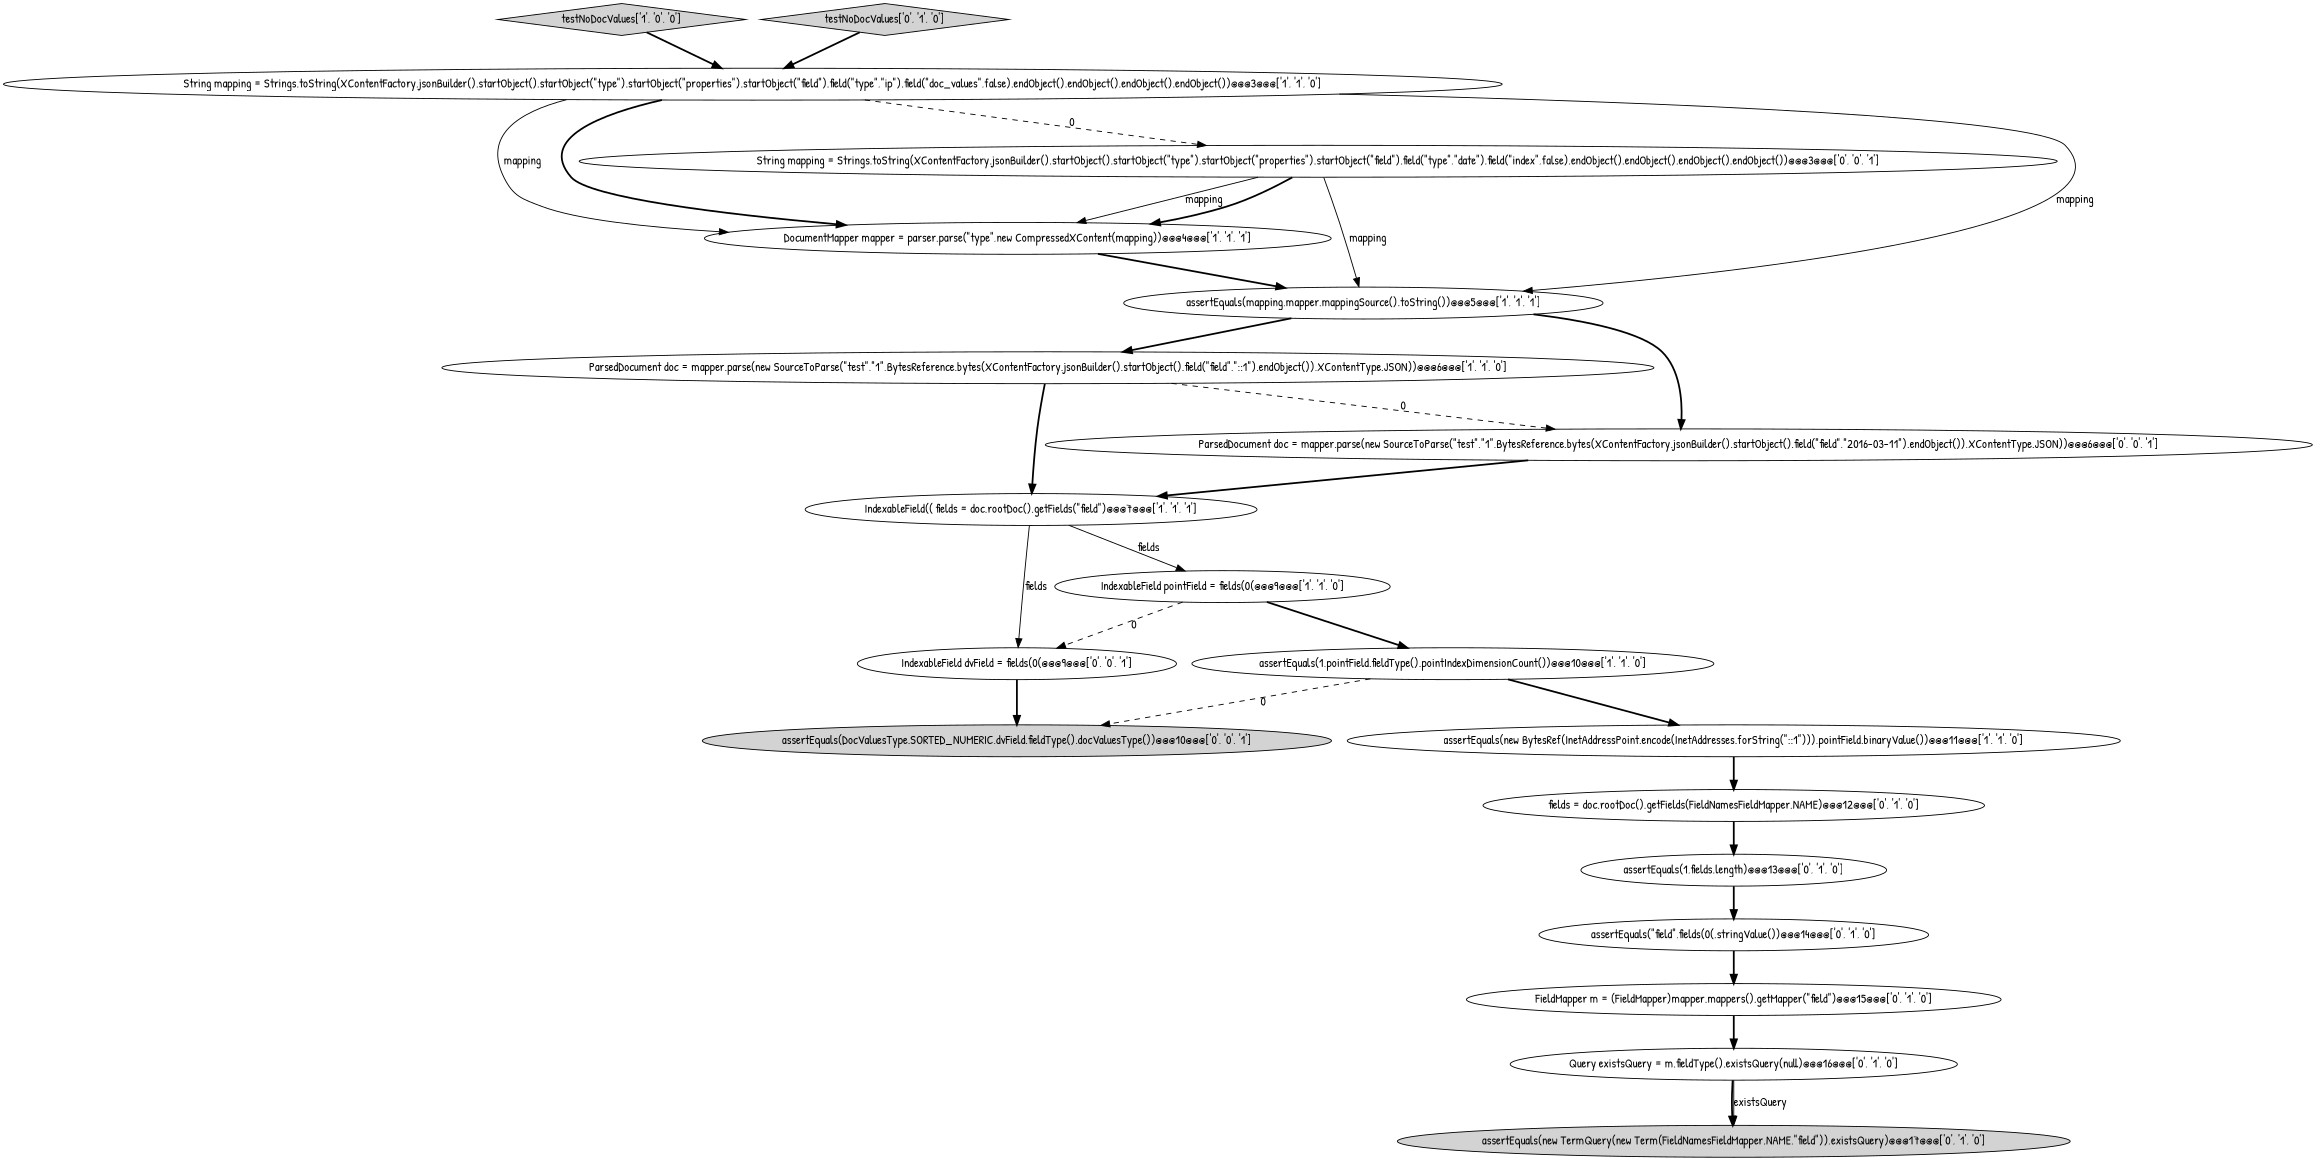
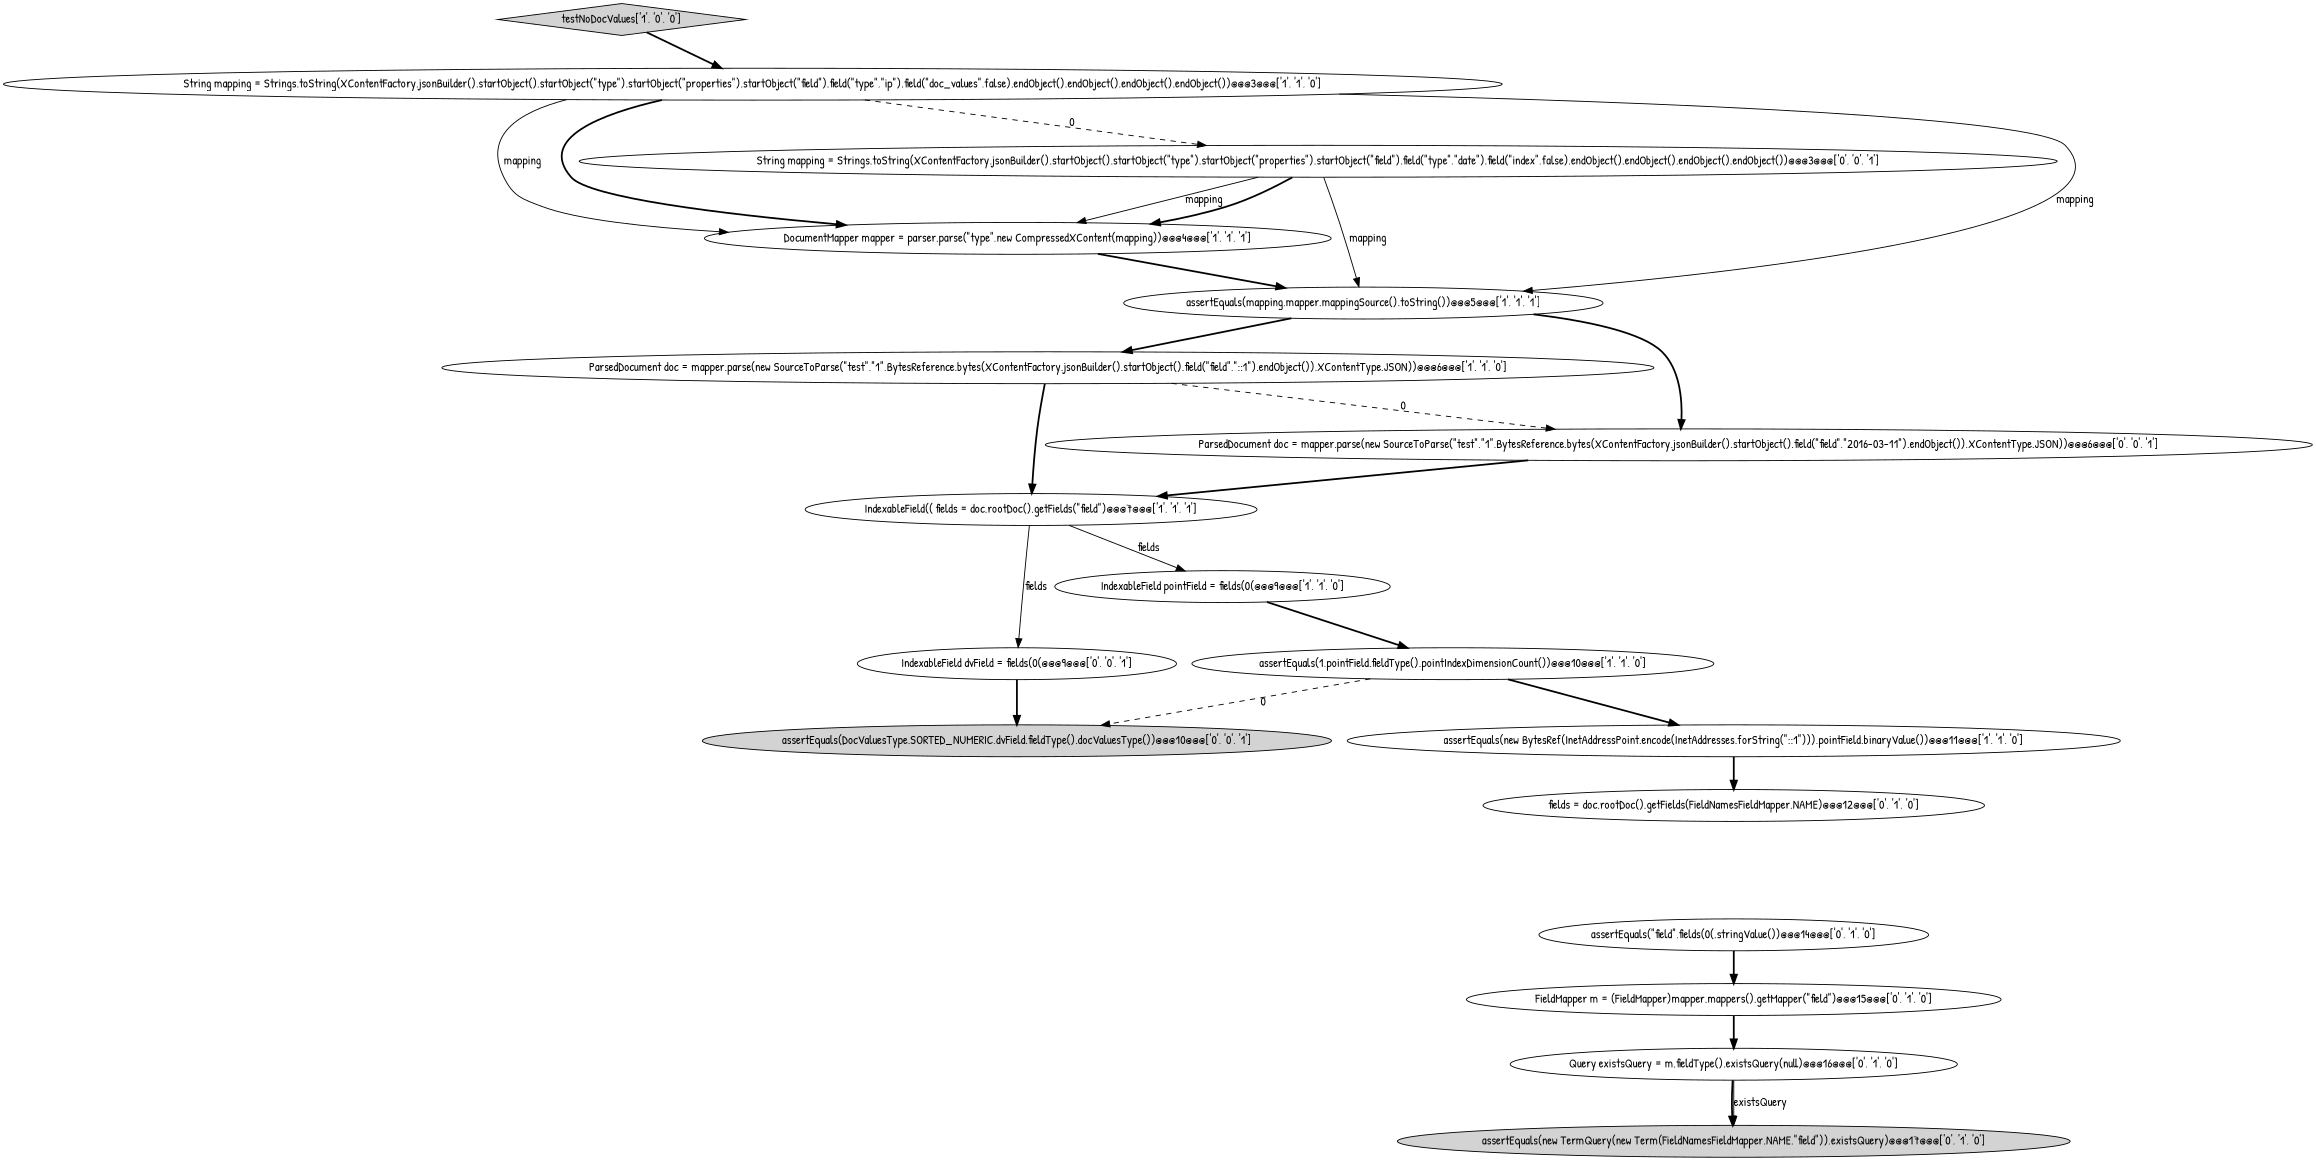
(885, 19) -> none
(1124, 624) -> none
(1734, 870) -> none
